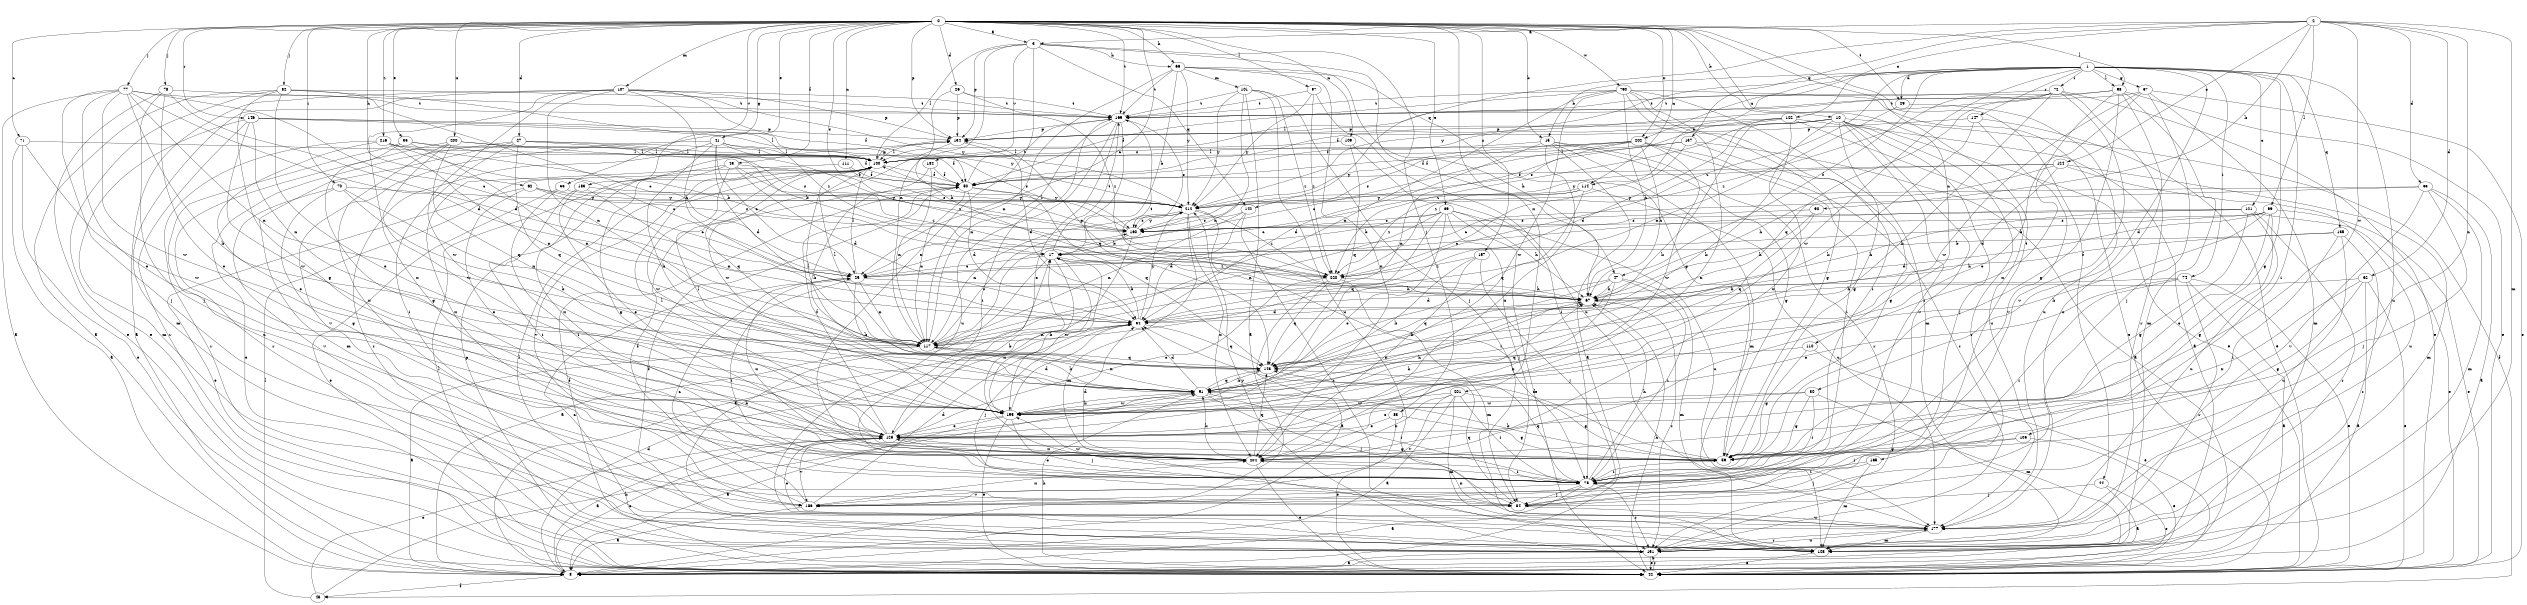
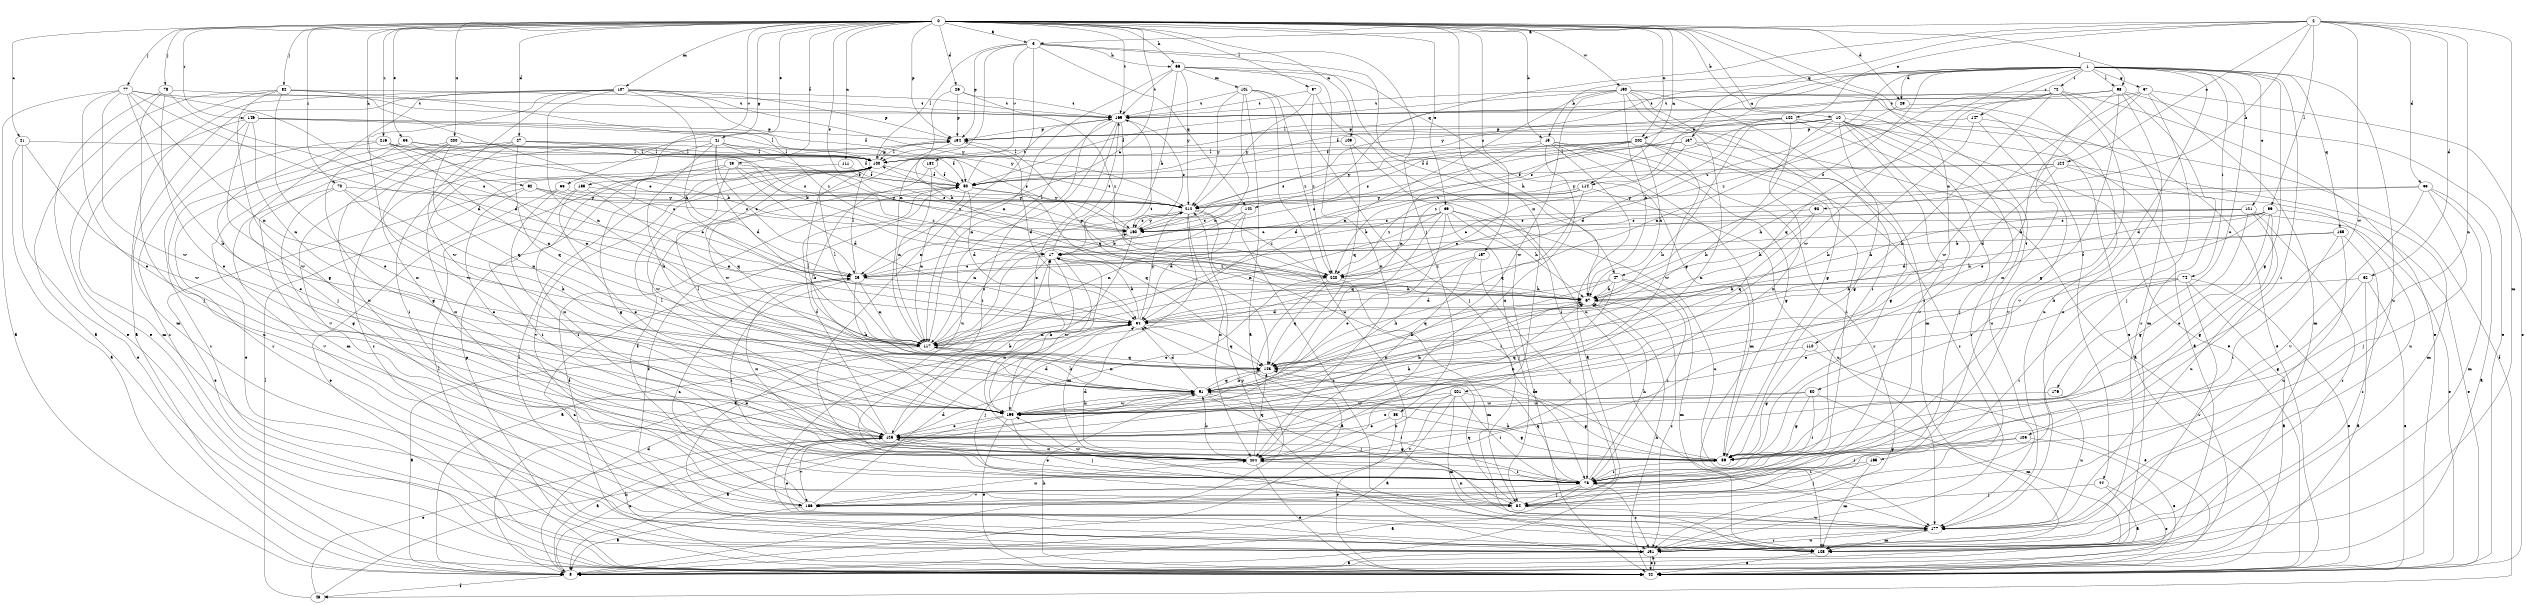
(1860, 55) -> (1860, 55)
(1624, 90) -> (1624, 90)
(23, 141) -> (23, 141)
(1197, 149) -> (1339, 173)
none -> (2055, 392)
(1855, 425) -> none
(631, 477) -> (646, 434)
